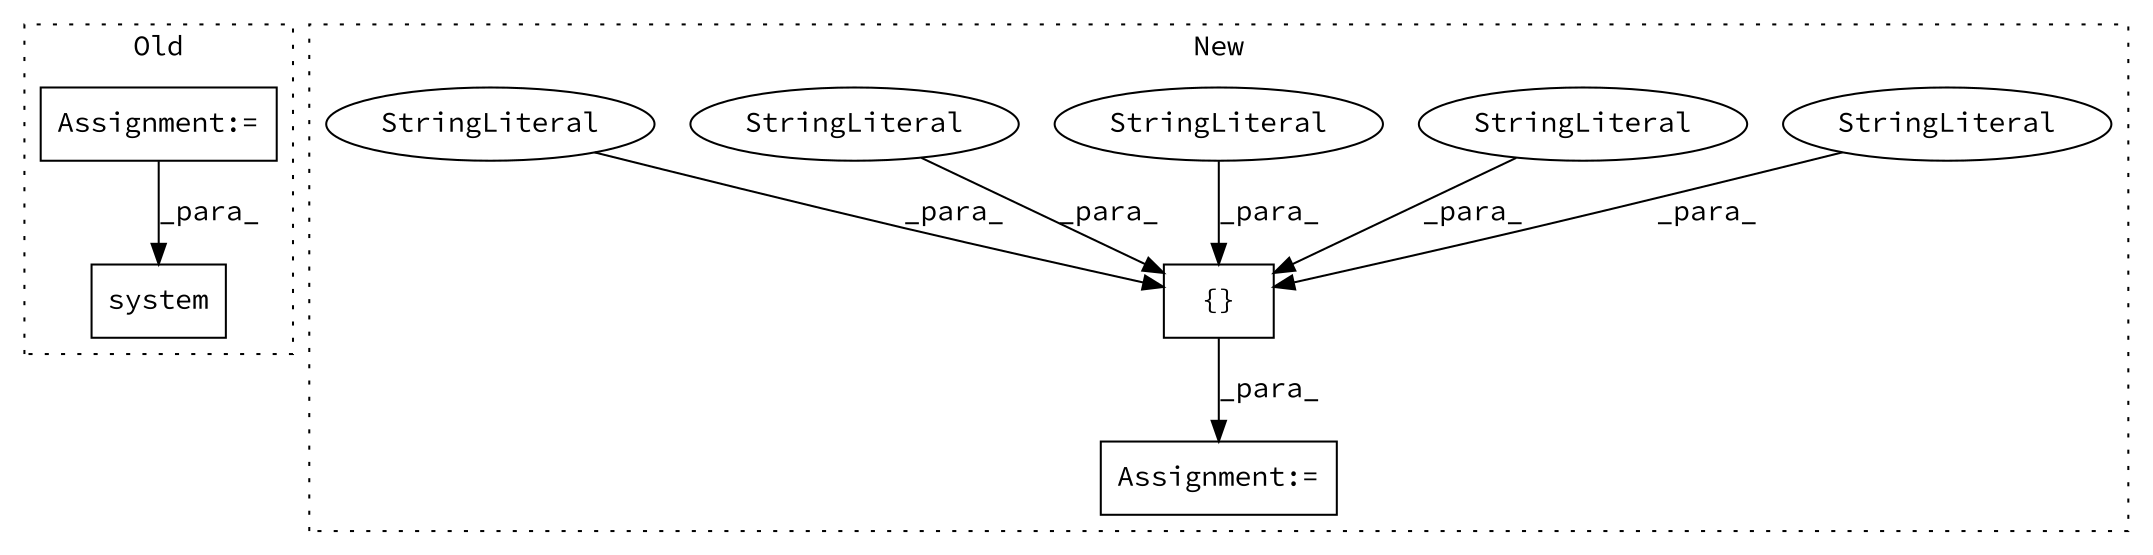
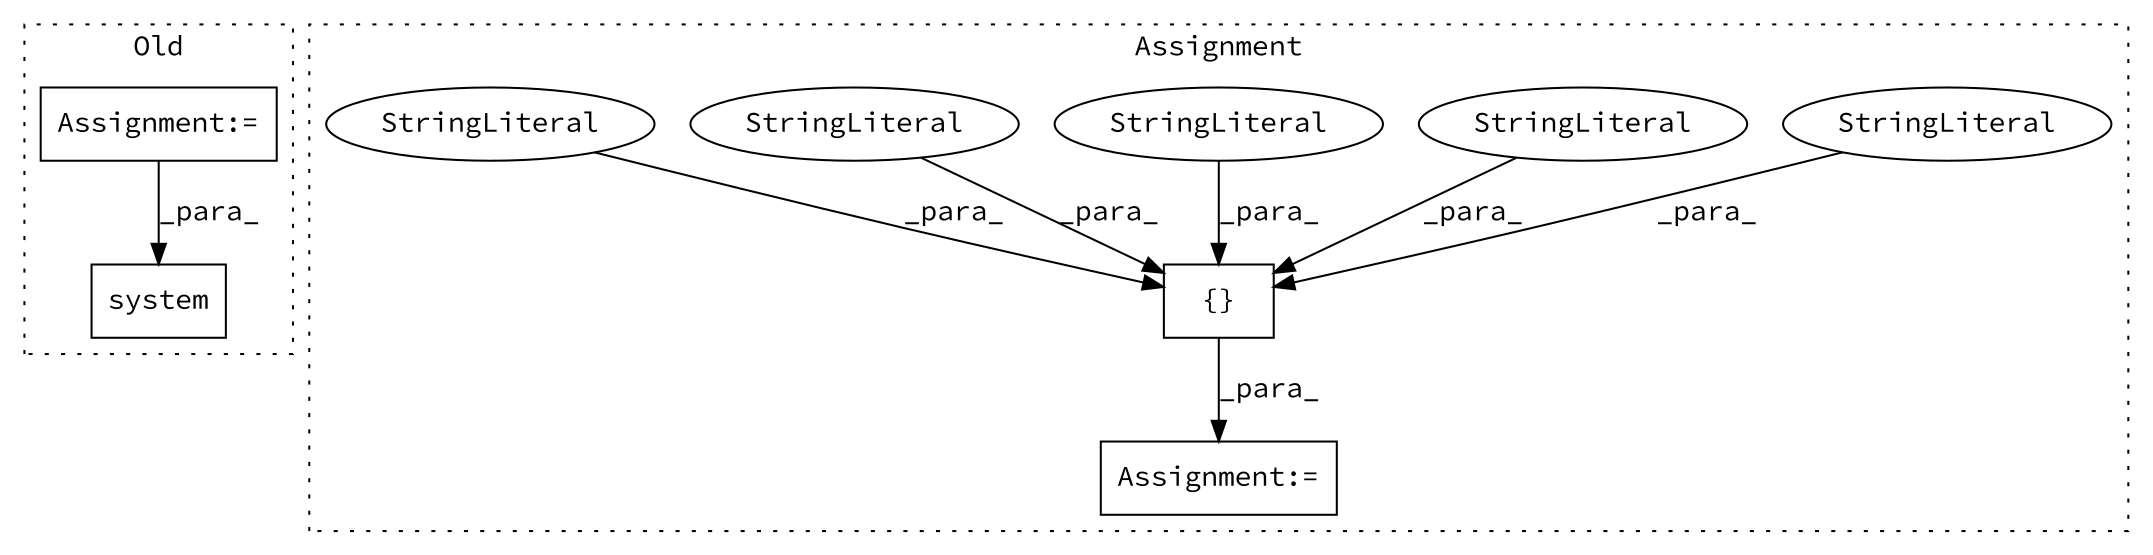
(1219, 48) -> (1219, 48)
